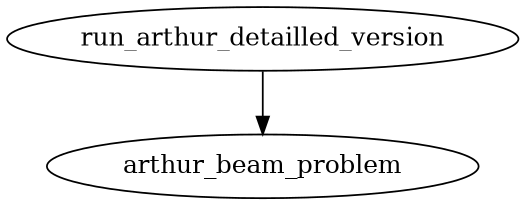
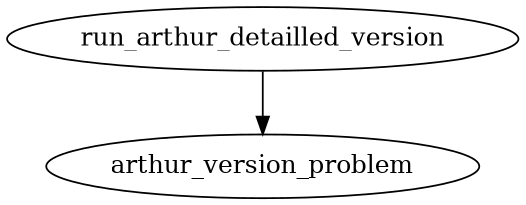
(263, 166) -> (263, 166)
